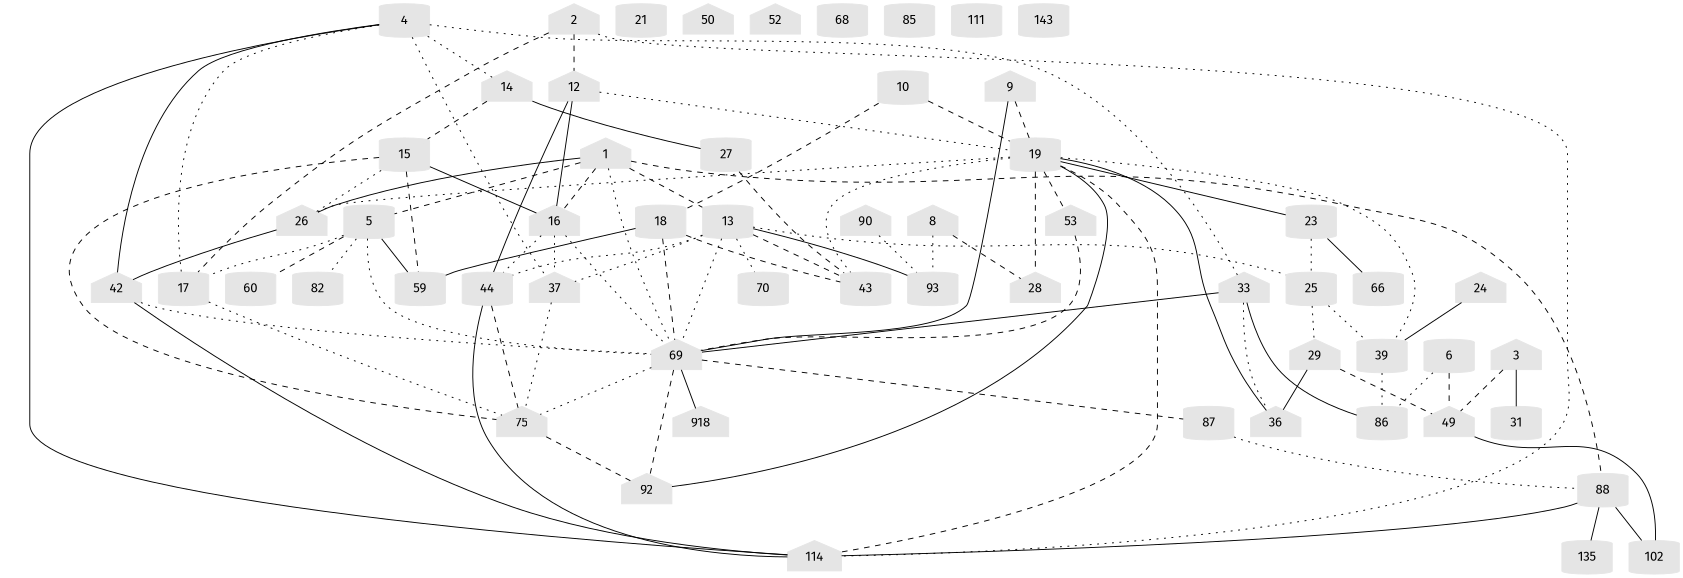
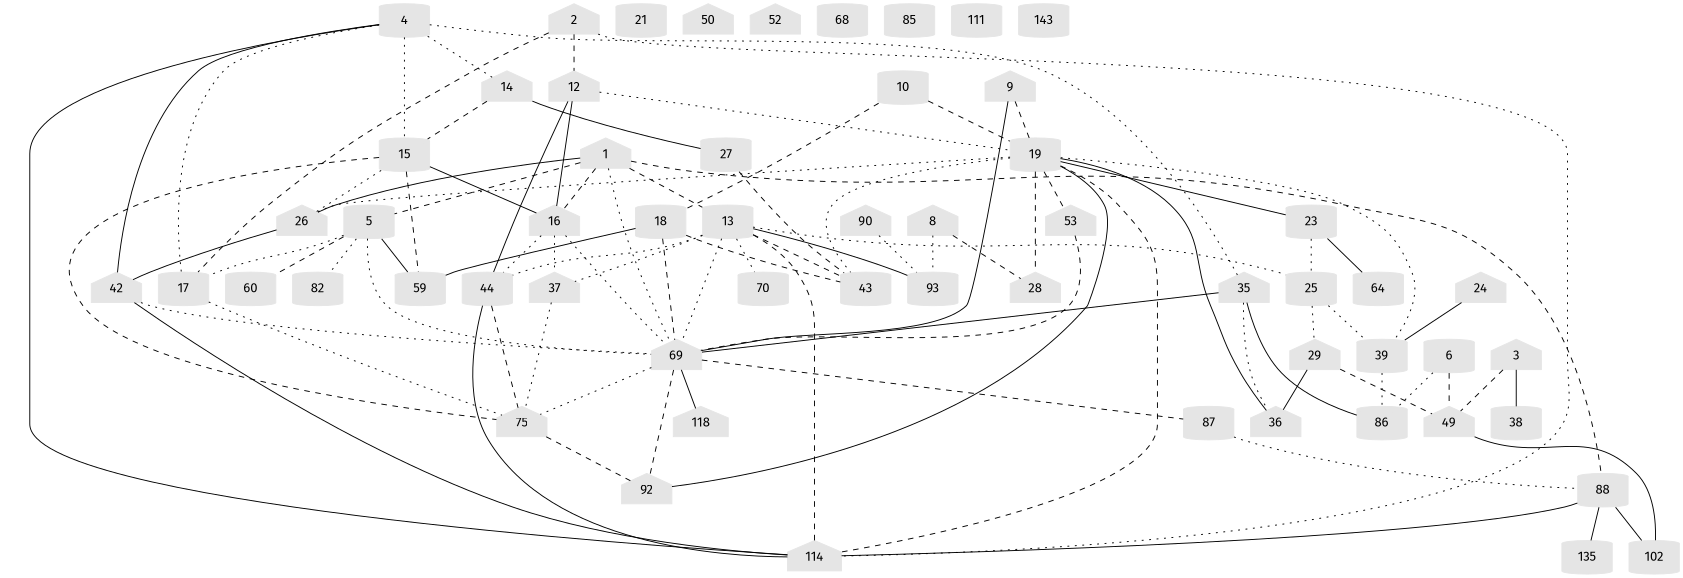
(475, 159) -> (404, 88)
(1244, 289) -> (1244, 289)
(1378, 289) -> (1378, 289)
none -> (814, 367)
(701, 423) -> (701, 423)
(1516, 423) -> (1516, 423)
